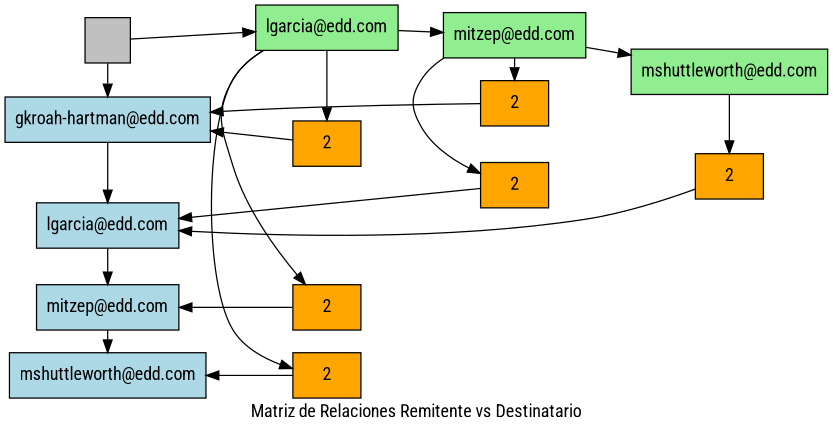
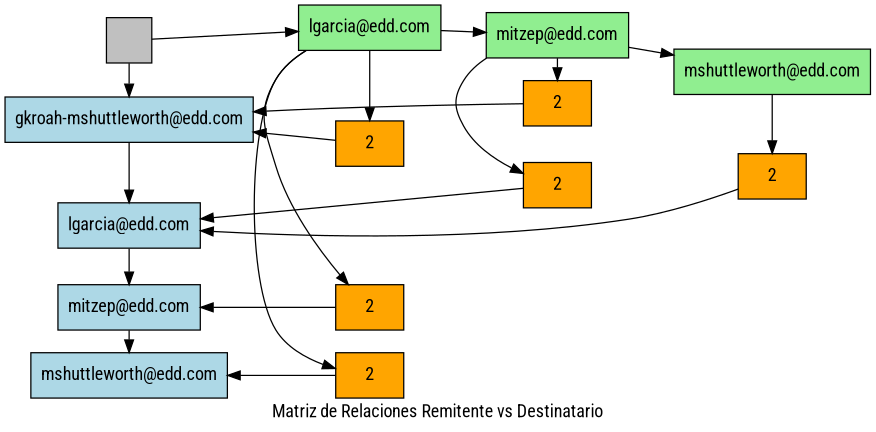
(108, 120) -> (129, 120)
